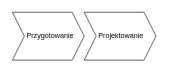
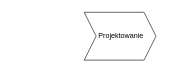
(48, 36) -> none
